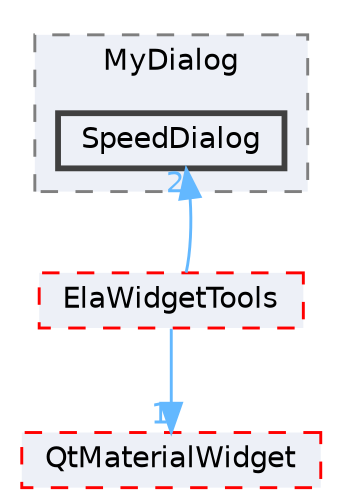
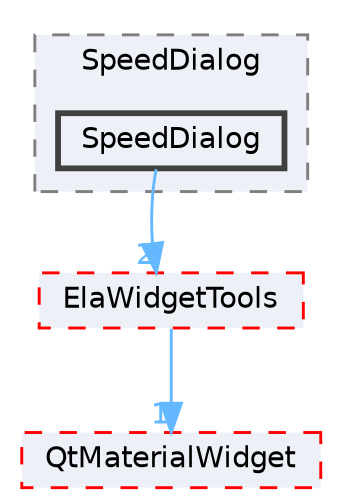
(171, 62) -> (171, 62)
(190, 236) -> (152, 210)
